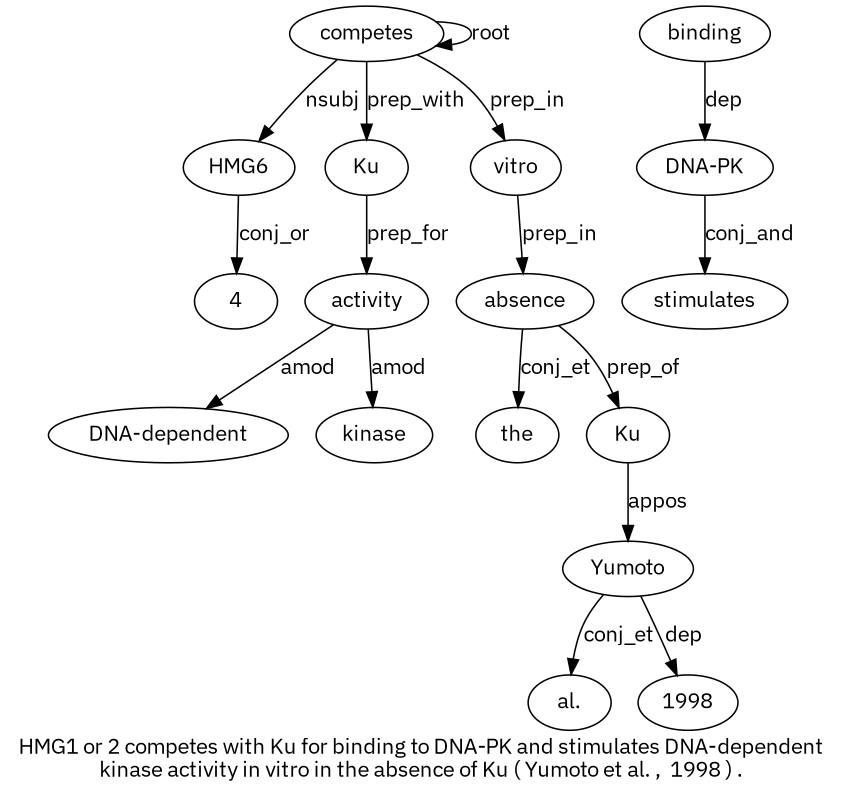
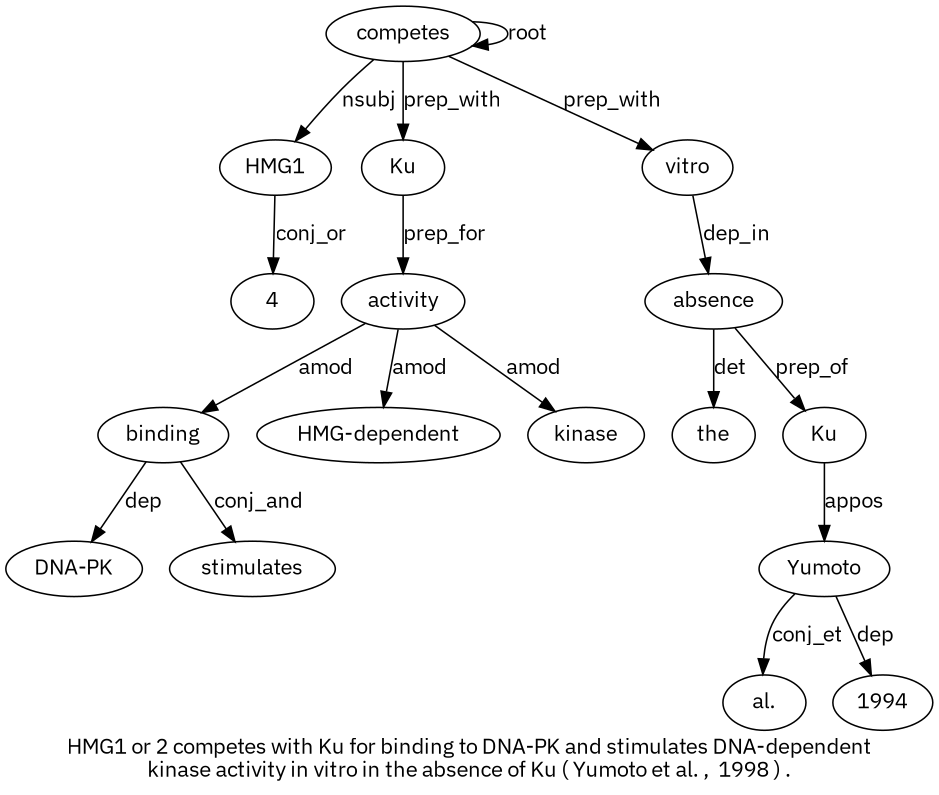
(527, 101) -> (612, 101)
(239, 168) -> (276, 168)
(705, 227) -> (203, 495)
(560, 234) -> (737, 234)
none -> (290, 364)
(556, 368) -> (731, 368)
(168, 435) -> (379, 435)
(688, 703) -> (883, 703)
